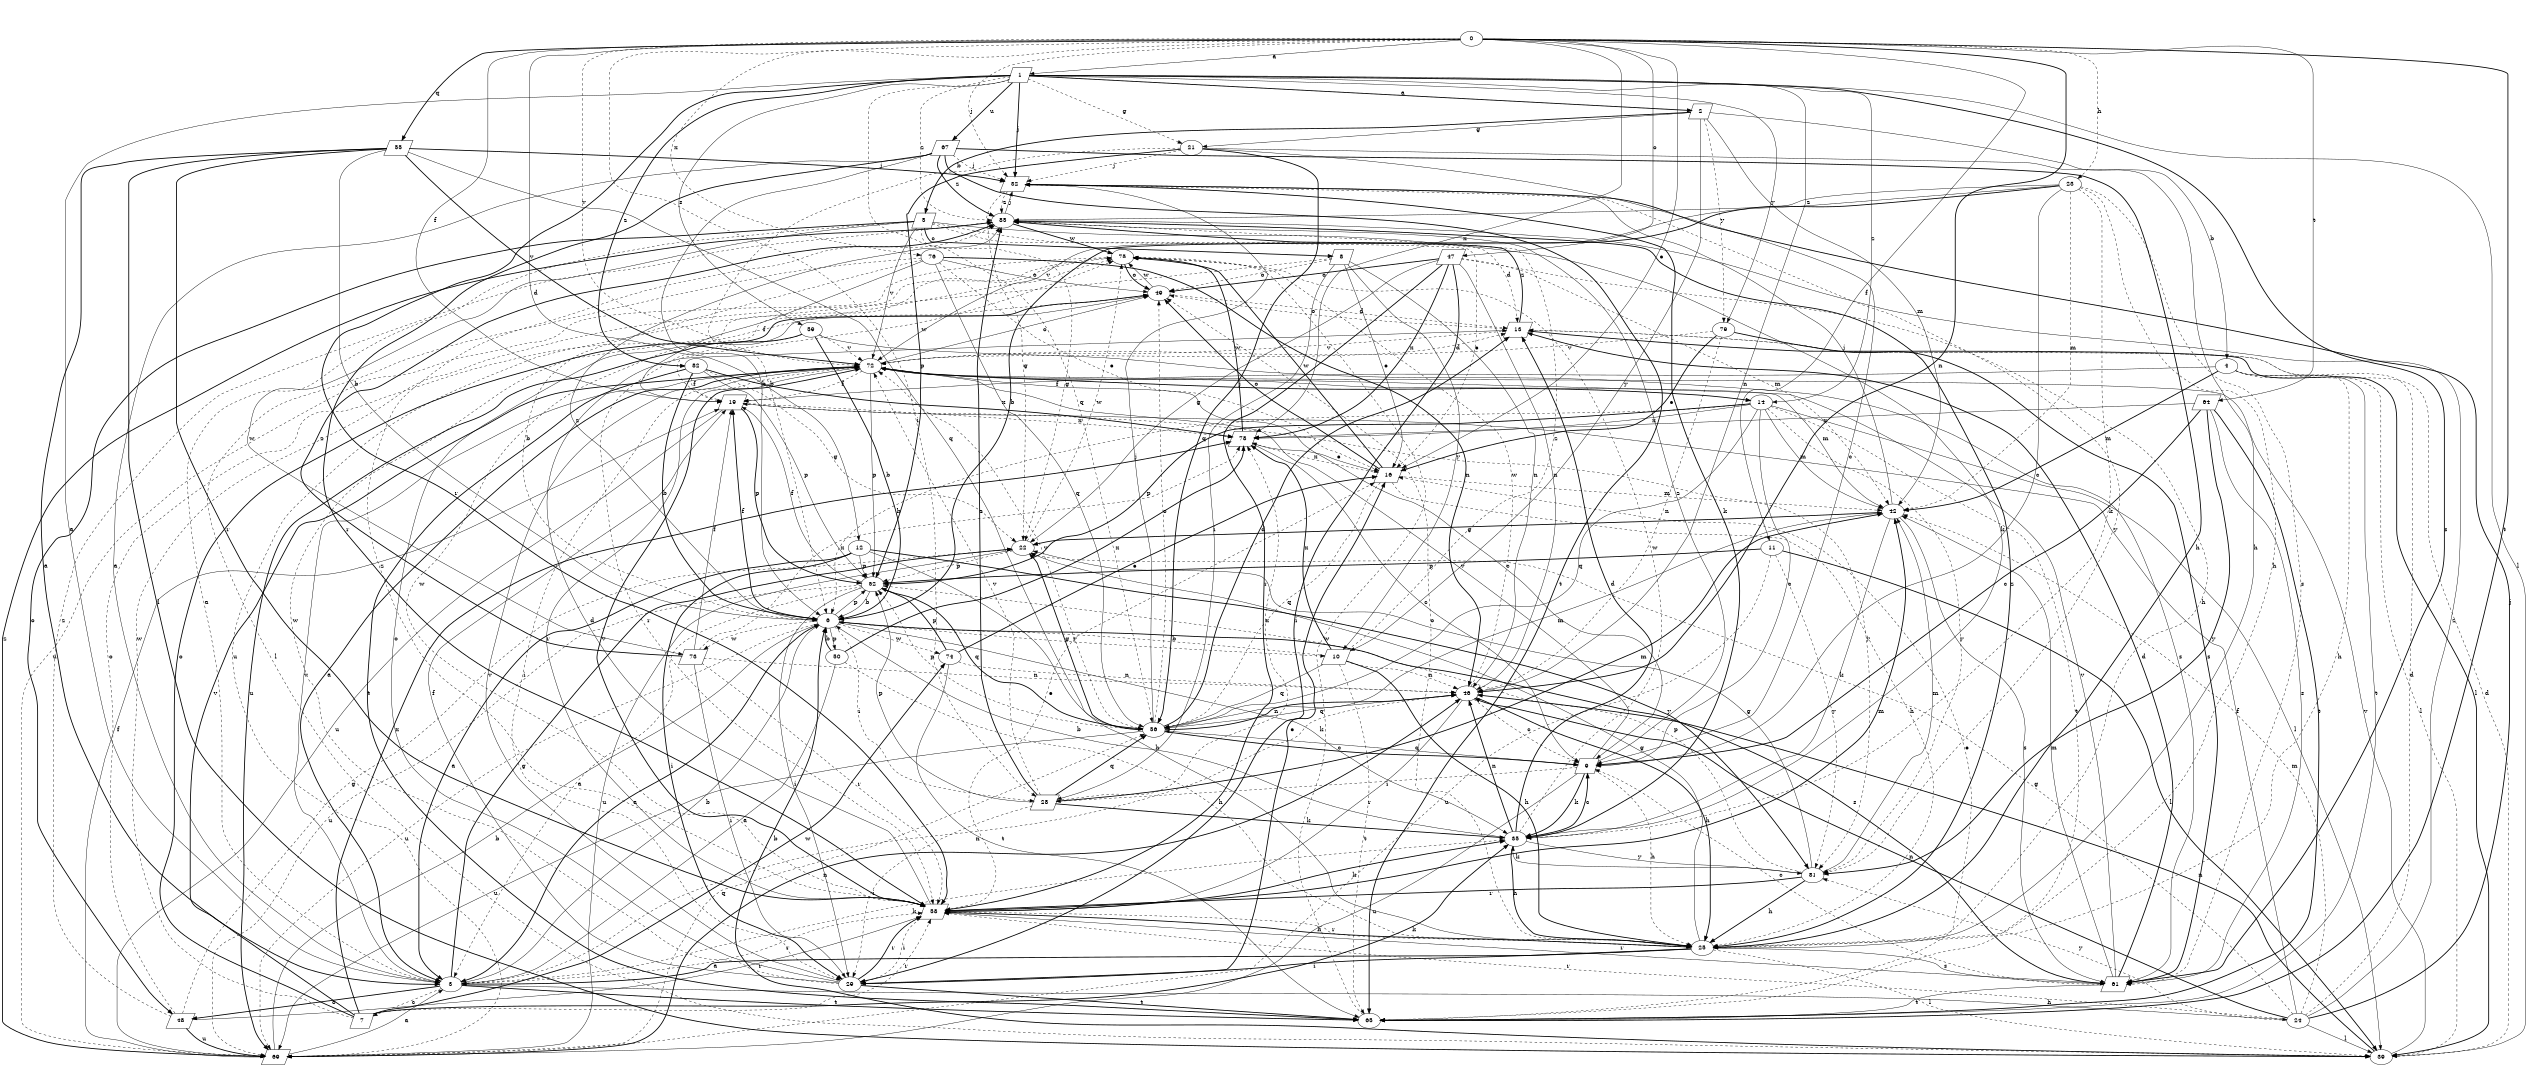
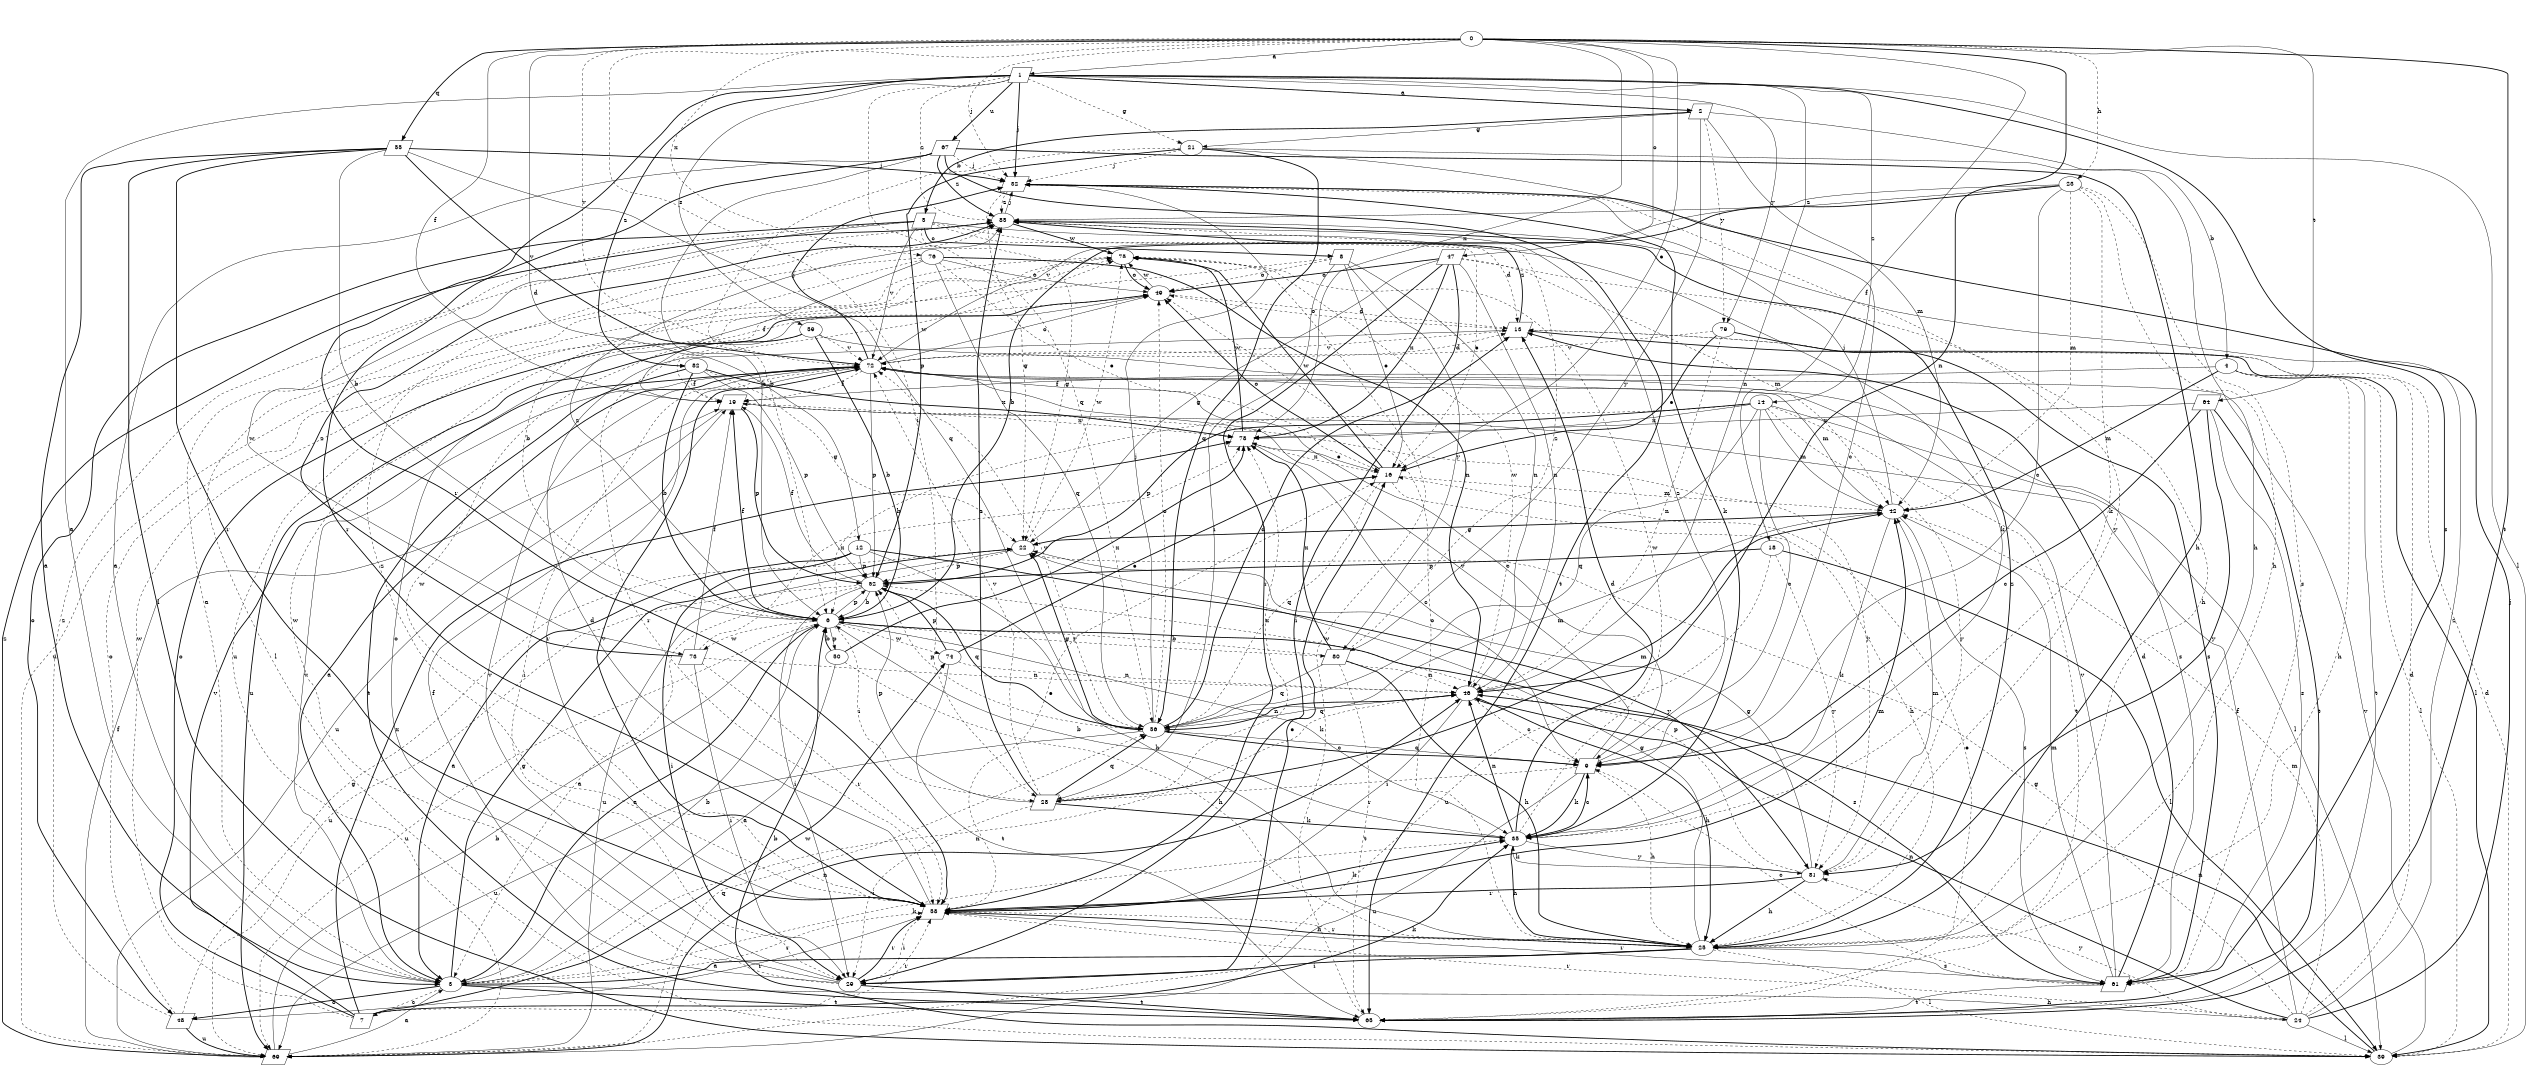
(1314, 389) -> (816, 243)
(1772, 548) -> (1772, 548)
(1336, 657) -> (1336, 657)
